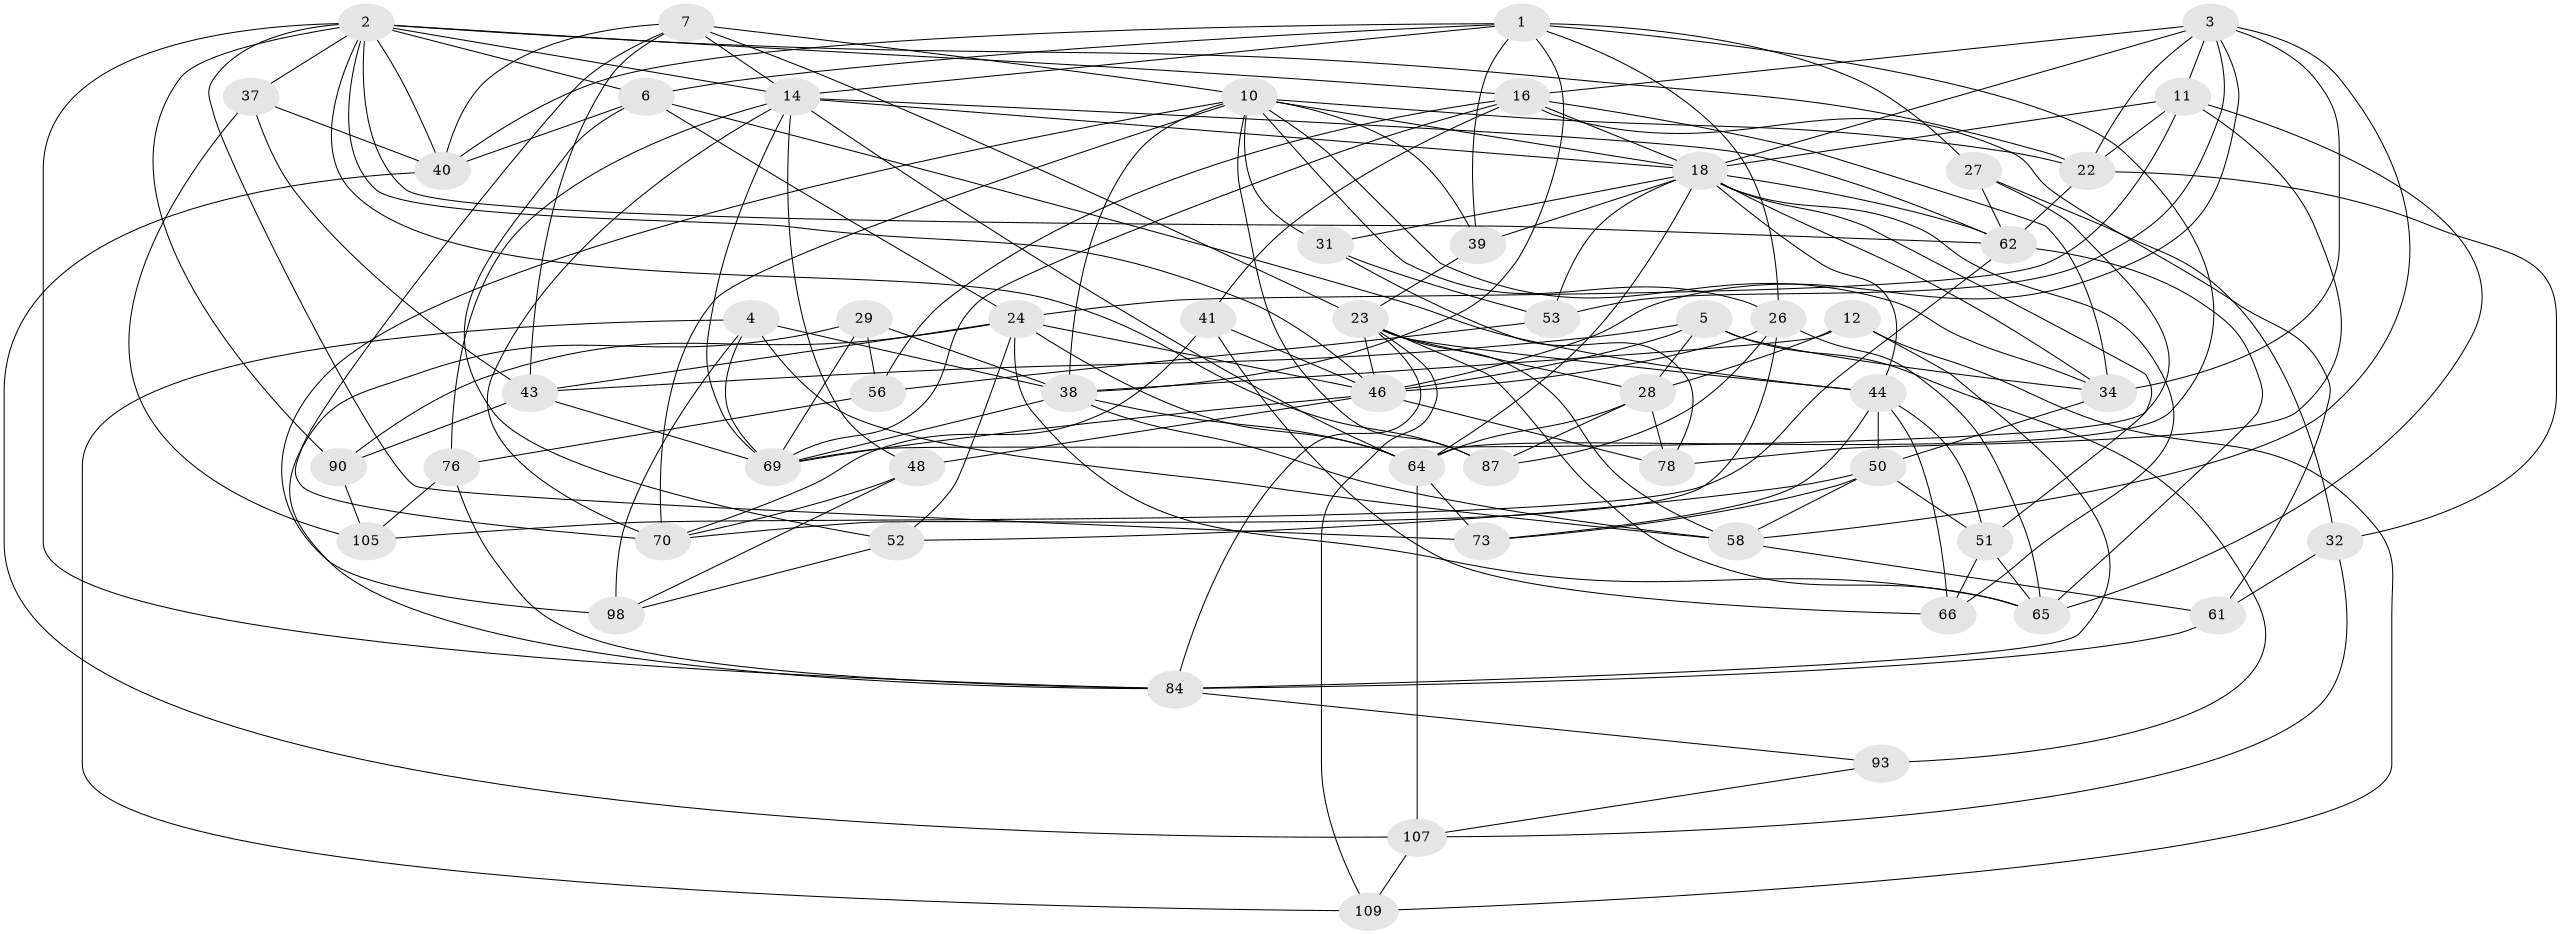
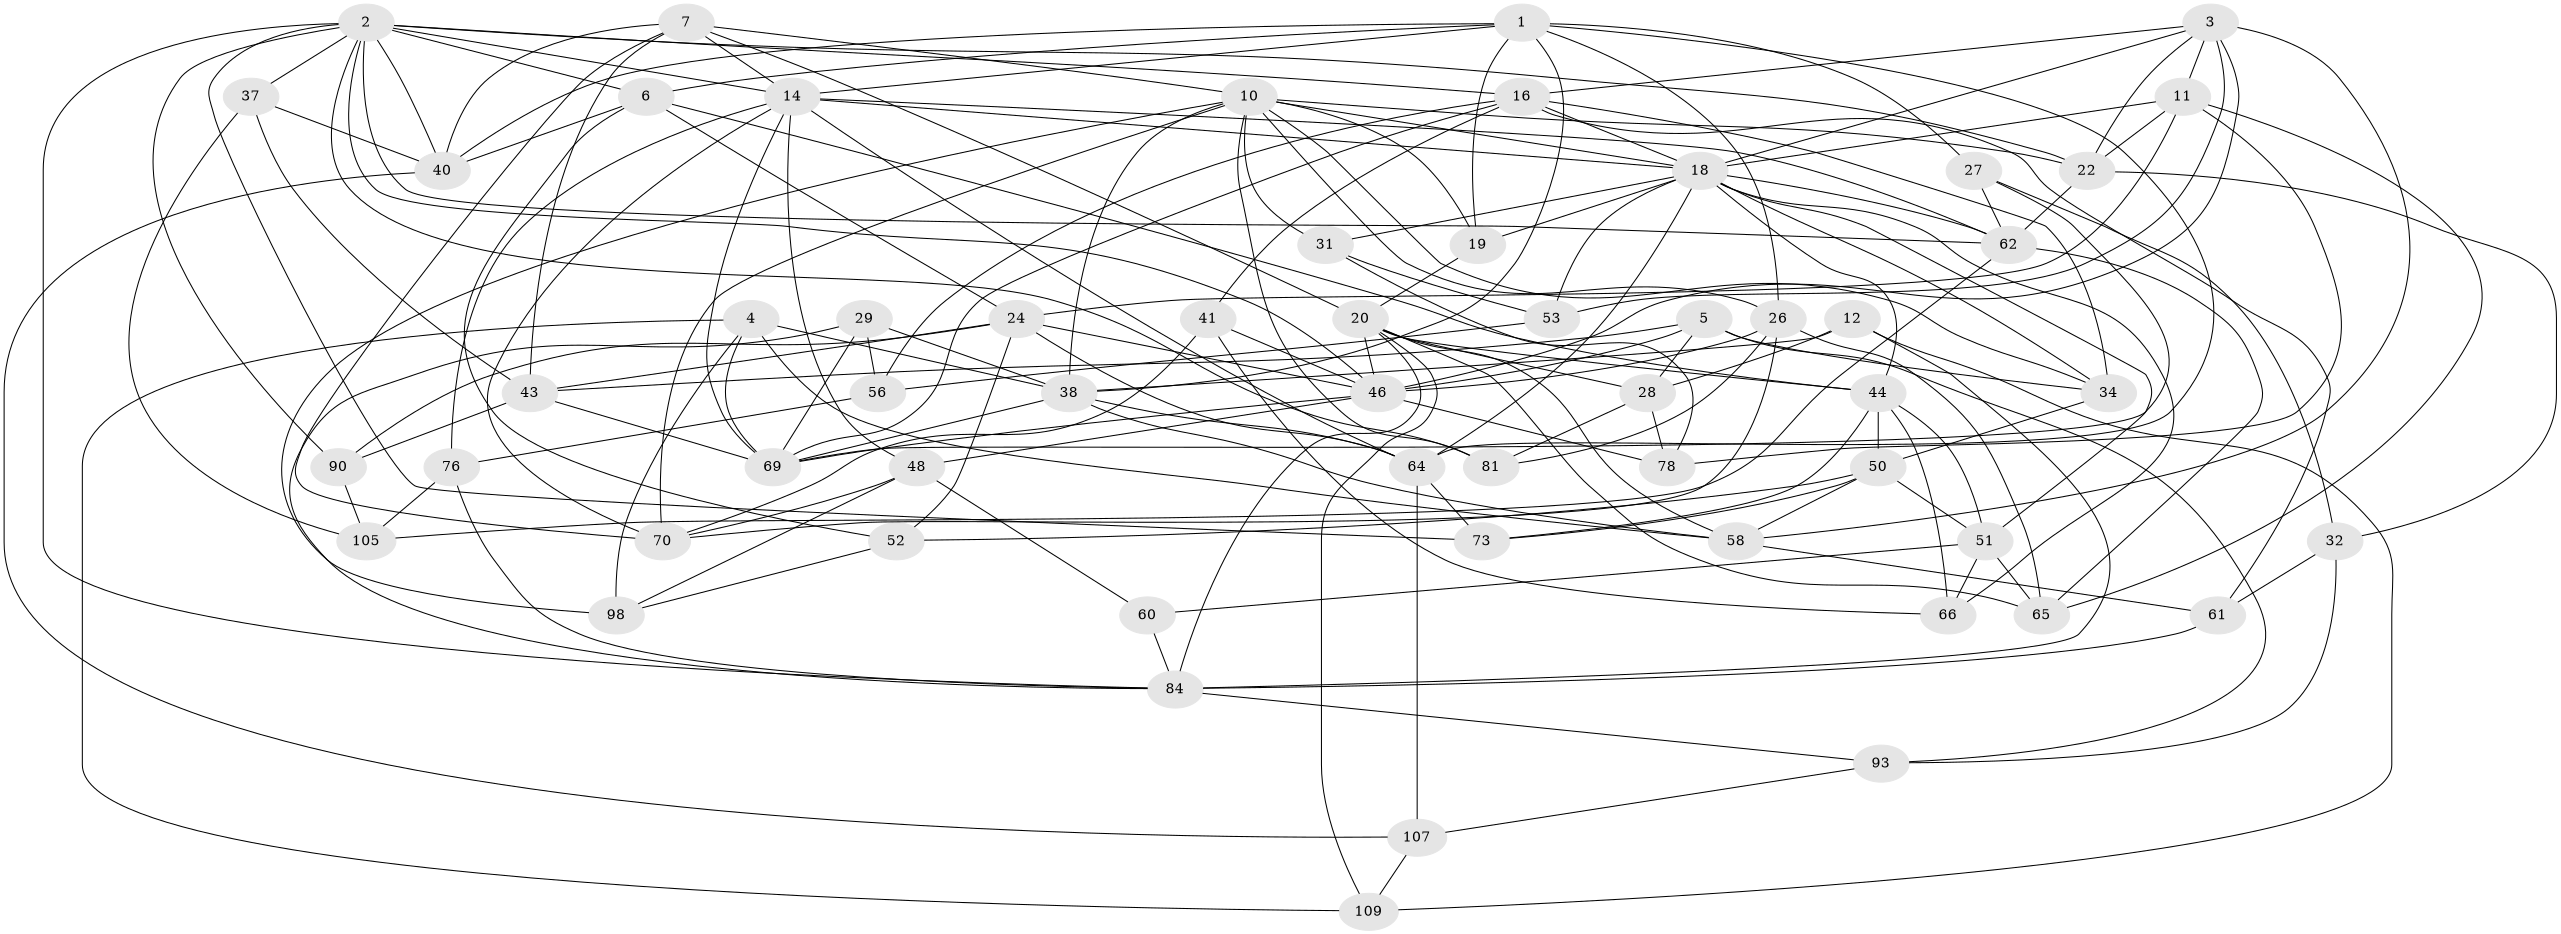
(1478, 245) -> (1478, 245)
(2339, 246) -> none
(1361, 319) -> (1361, 319)
(1546, 427) -> none
(1491, 467) -> (1491, 467)
(1495, 568) -> none
none -> (1148, 615)
(1968, 807) -> (2182, 744)
